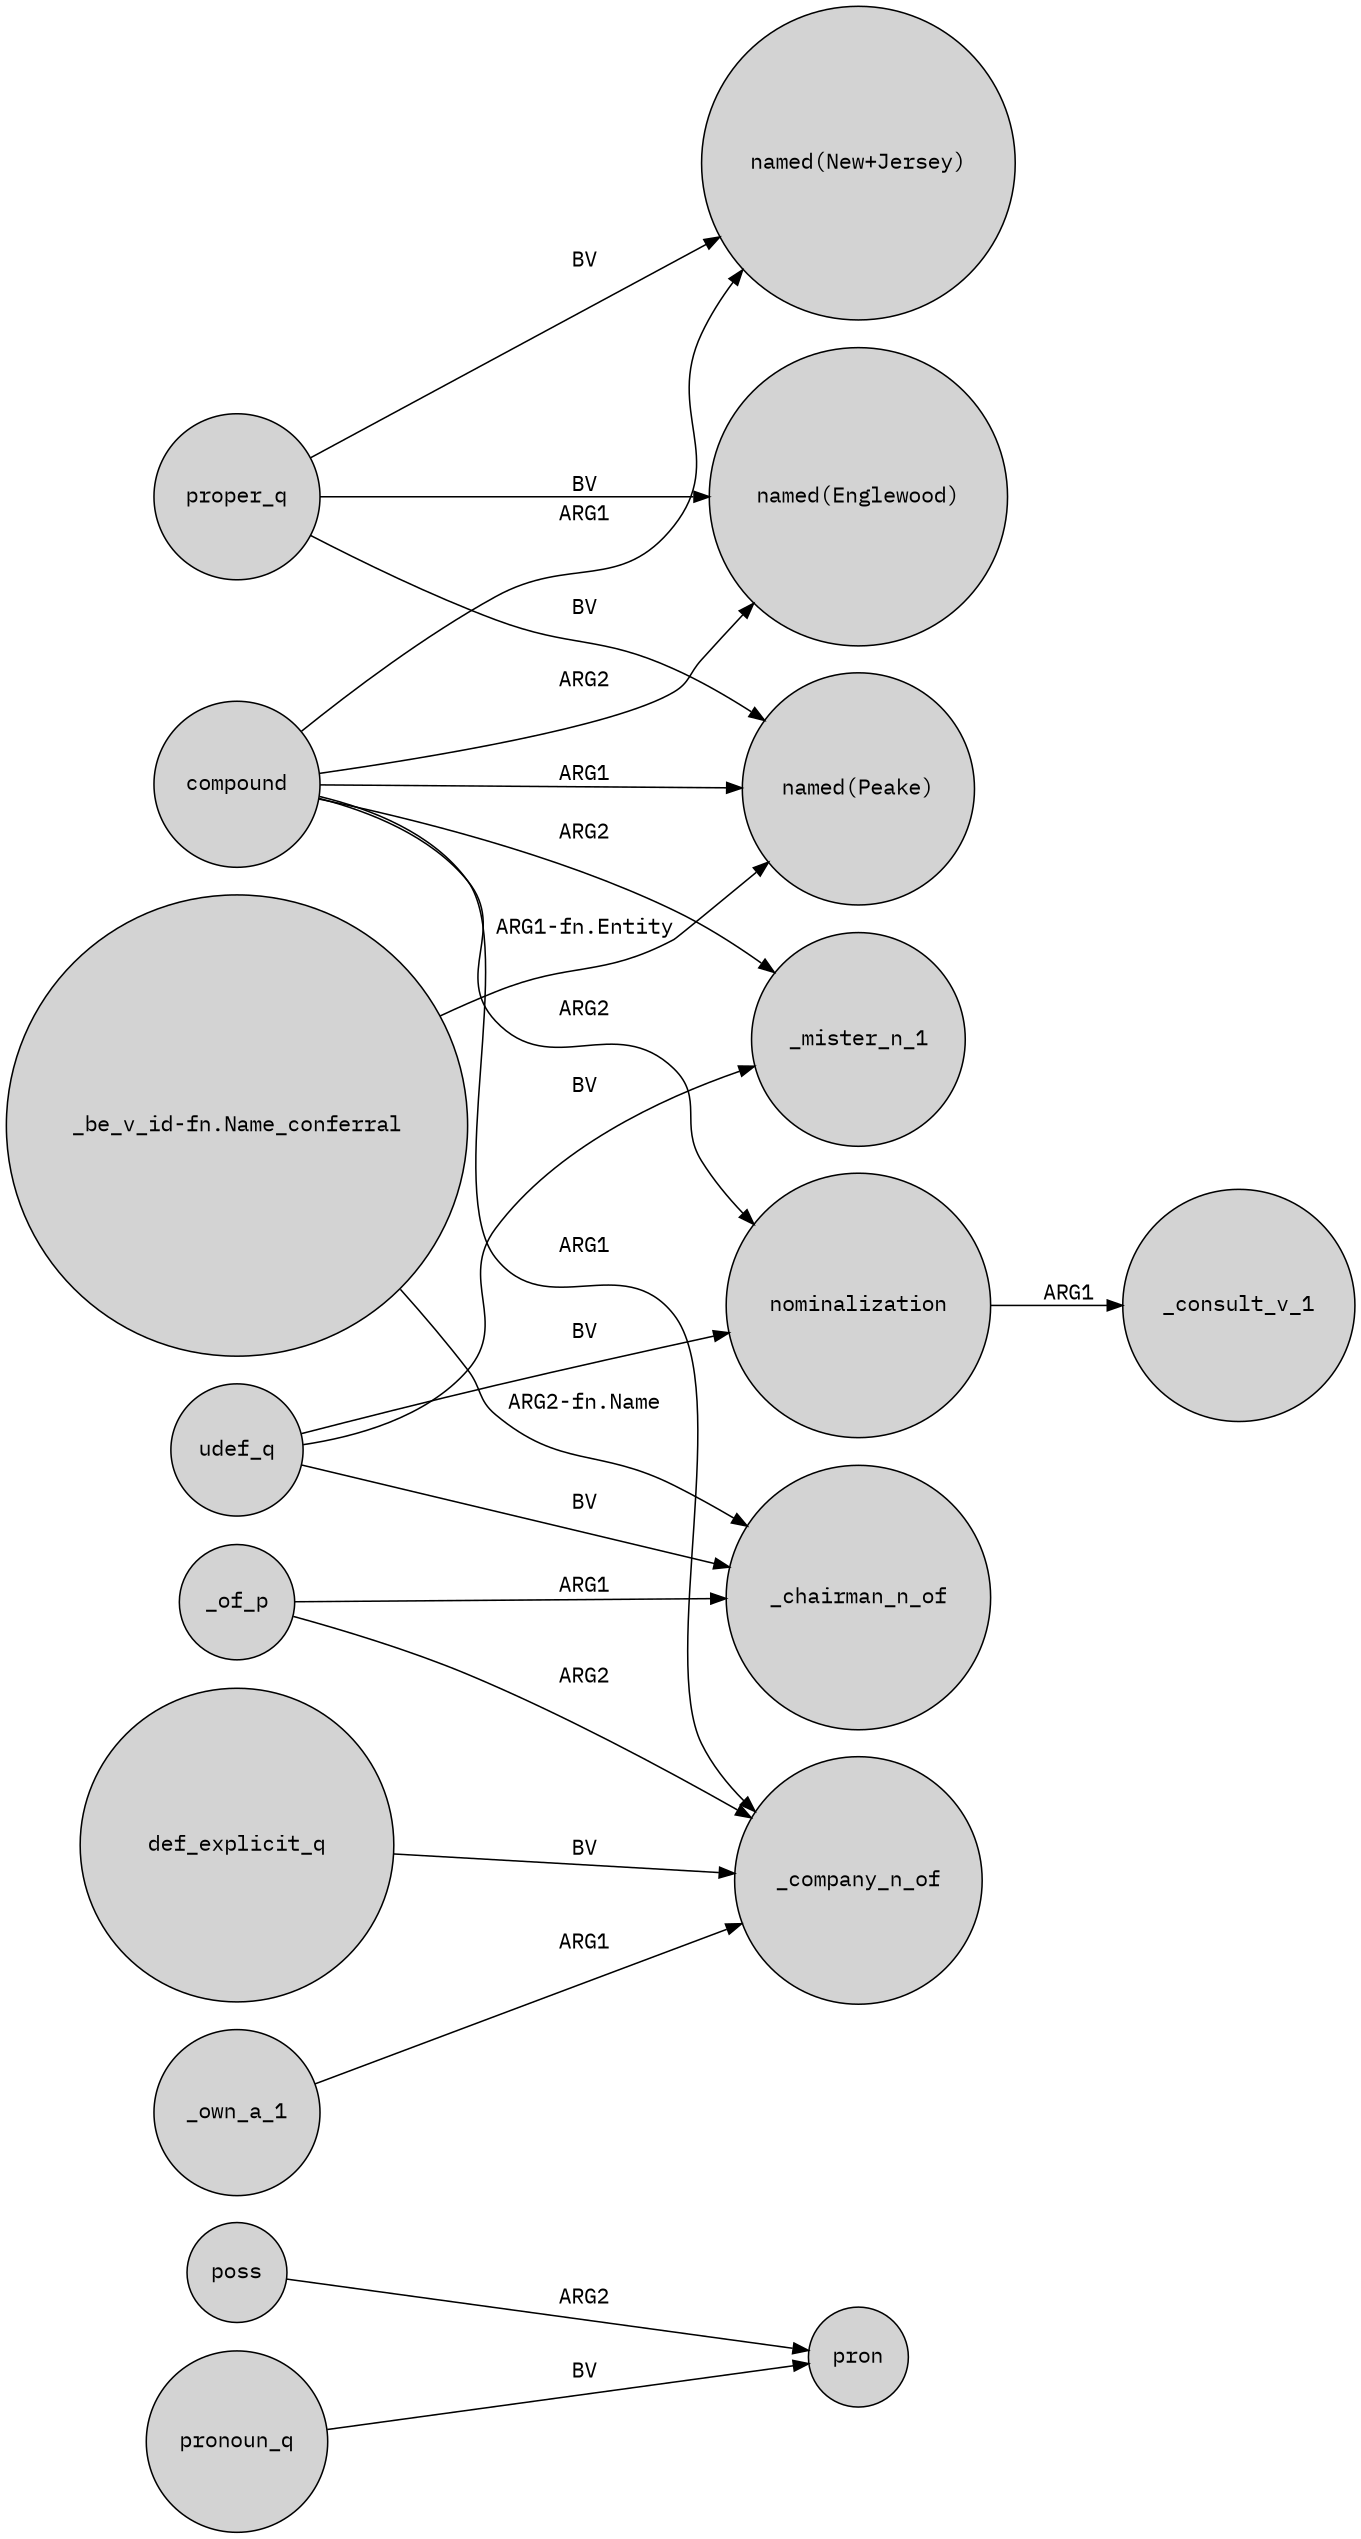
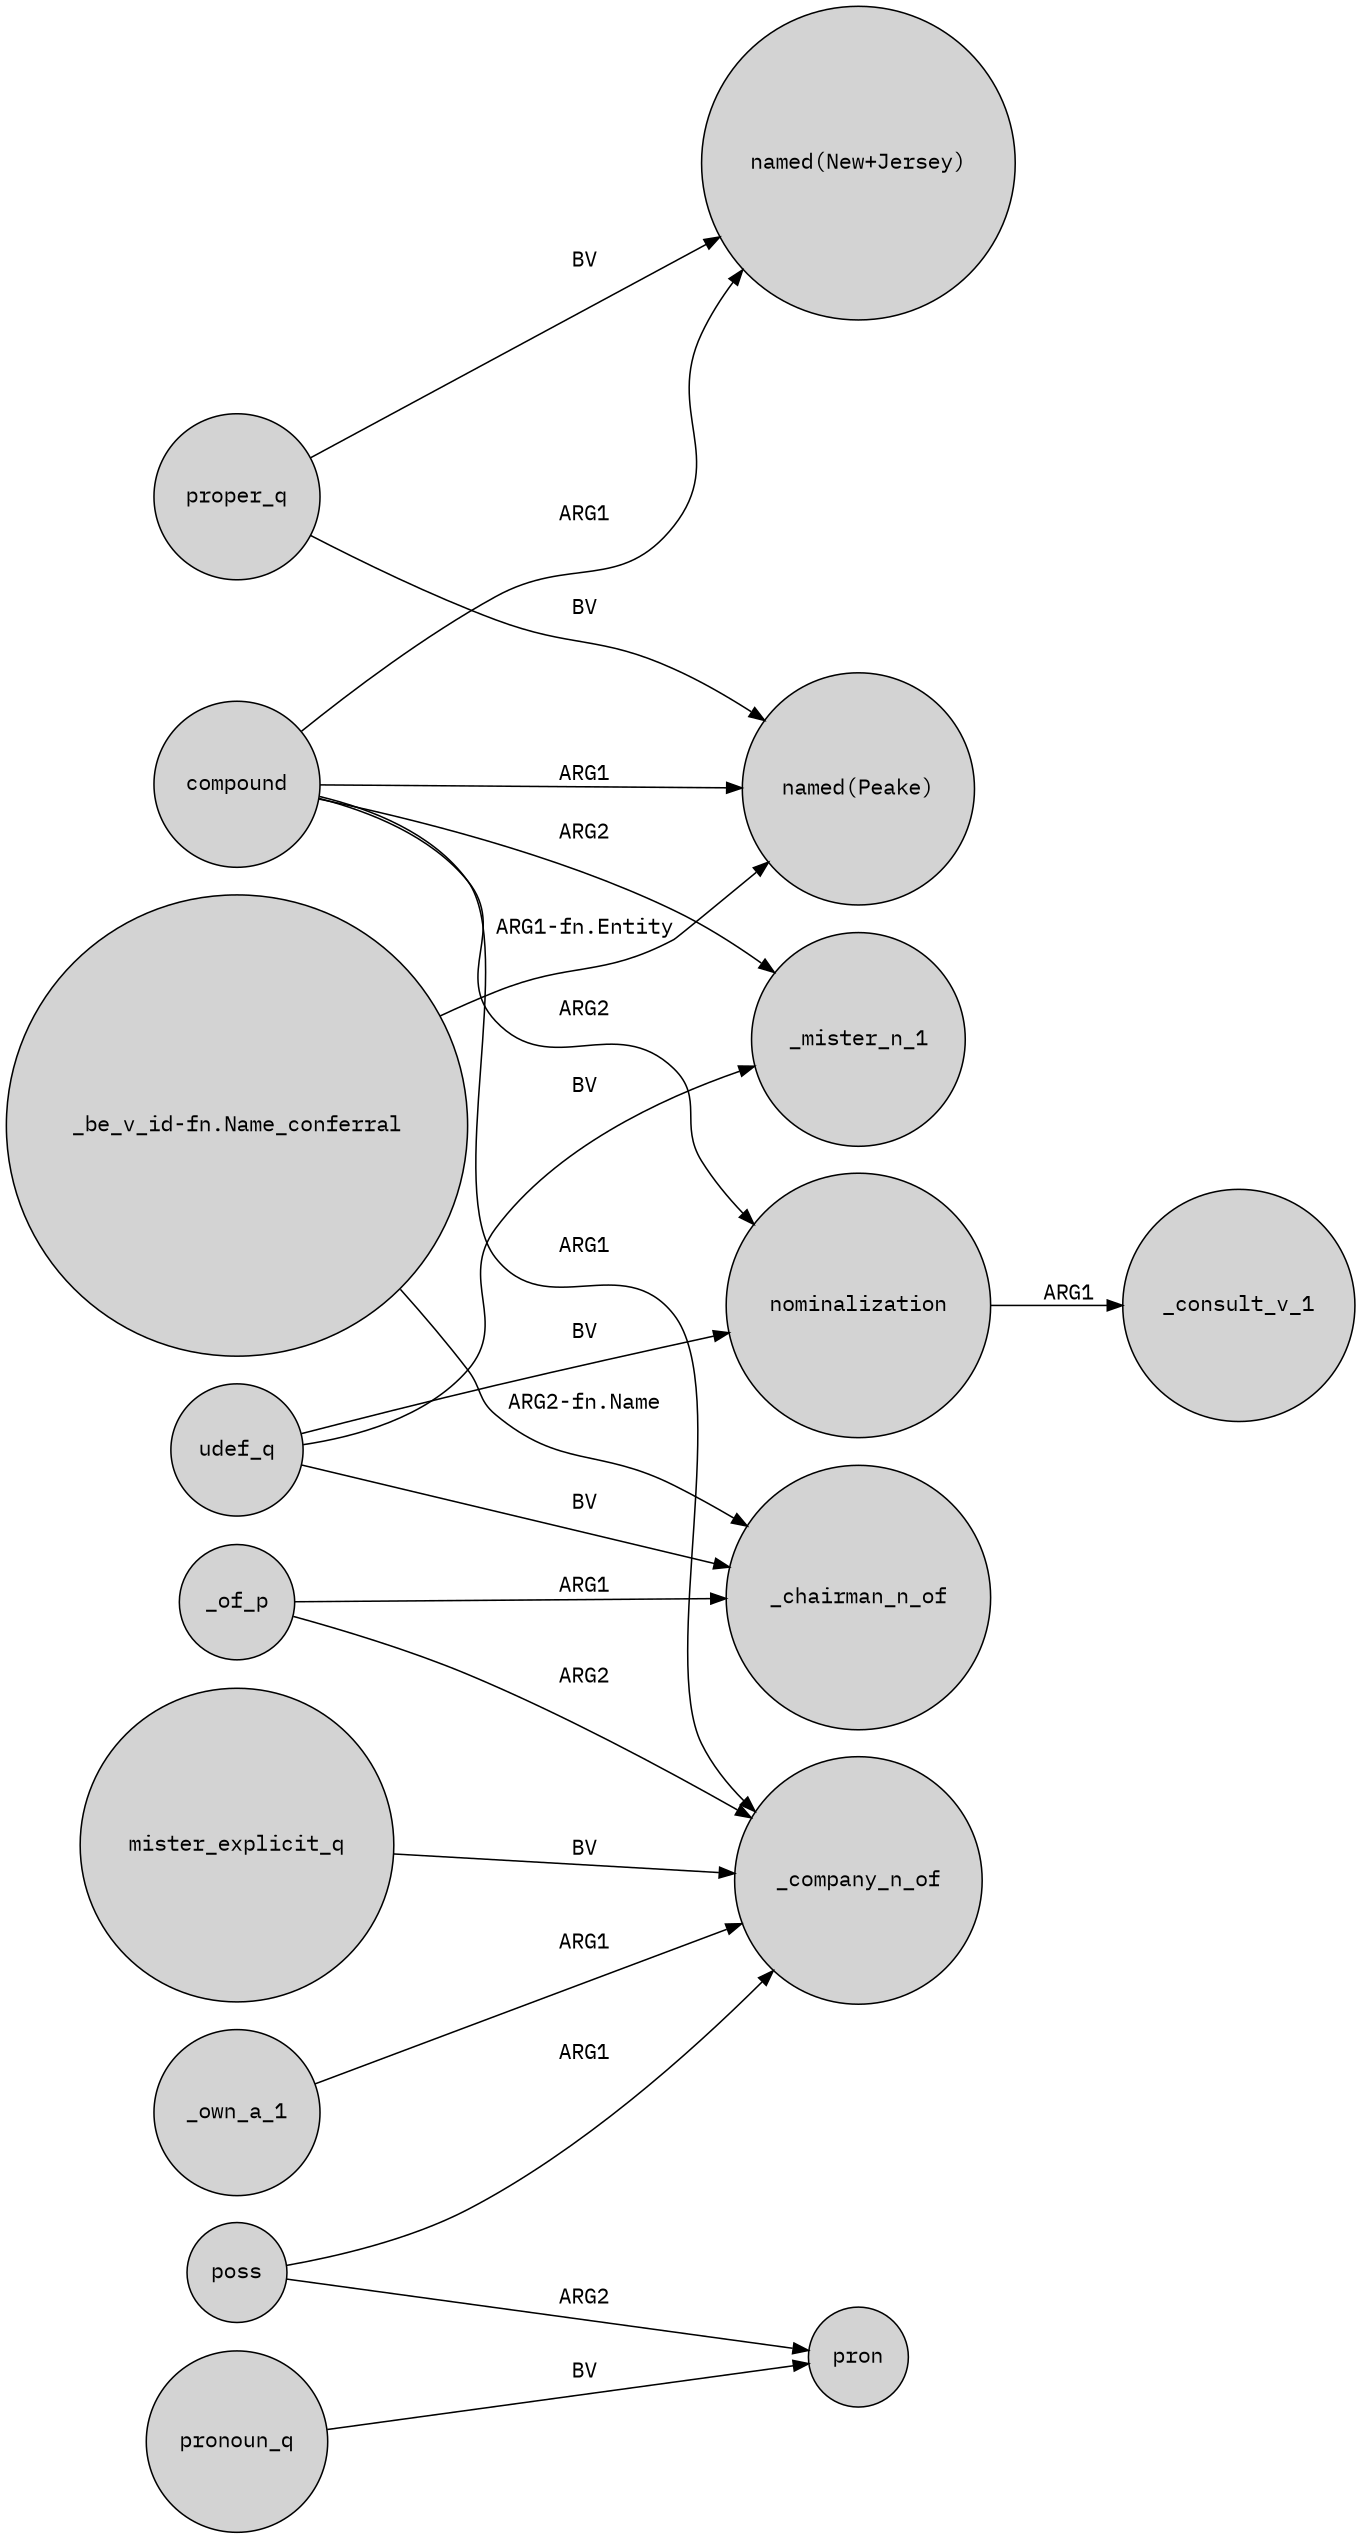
(858, 497) -> none
(237, 1845) -> (237, 1845)
none -> (546, 2162)
